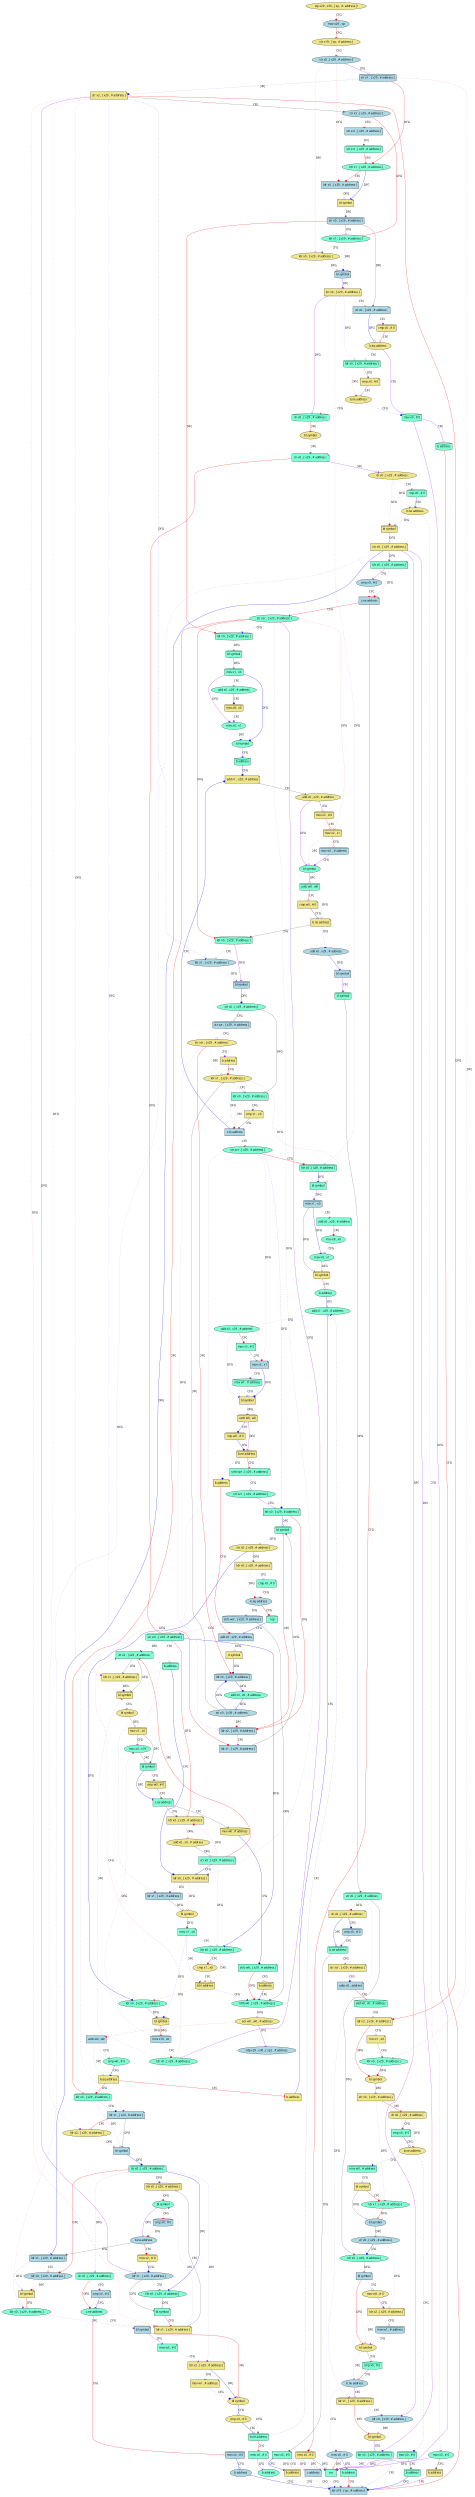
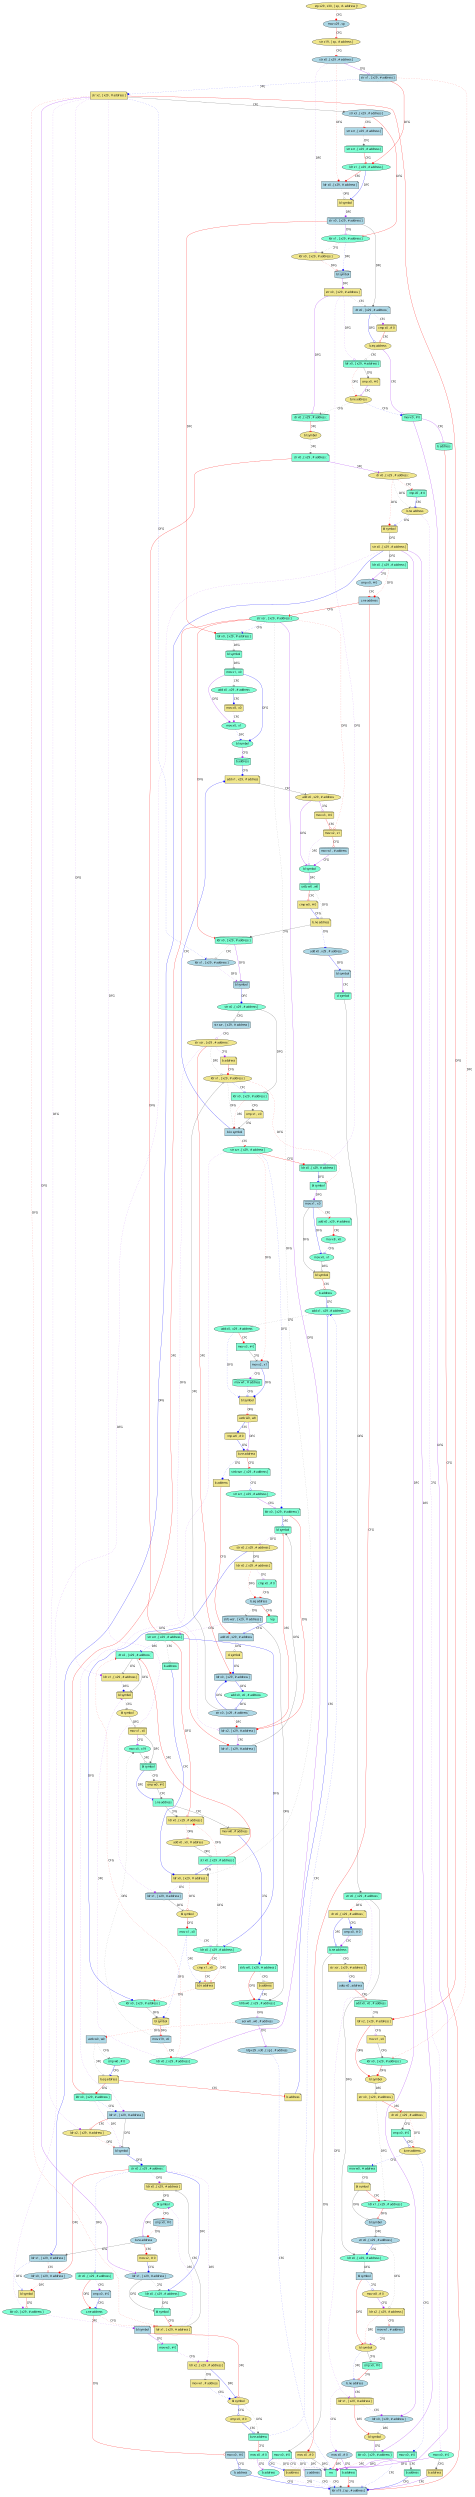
(235, 1132) -> (235, 1132)
(231, 1994) -> none
(257, 2021) -> (257, 2021)
none -> (279, 2264)
